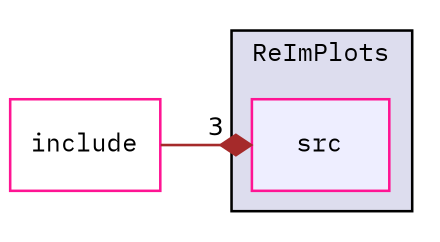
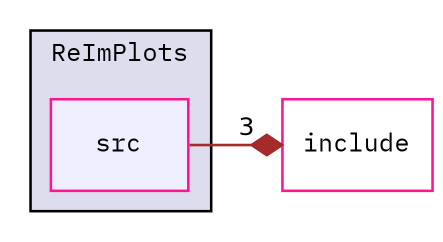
(191, 145) -> (228, 145)
